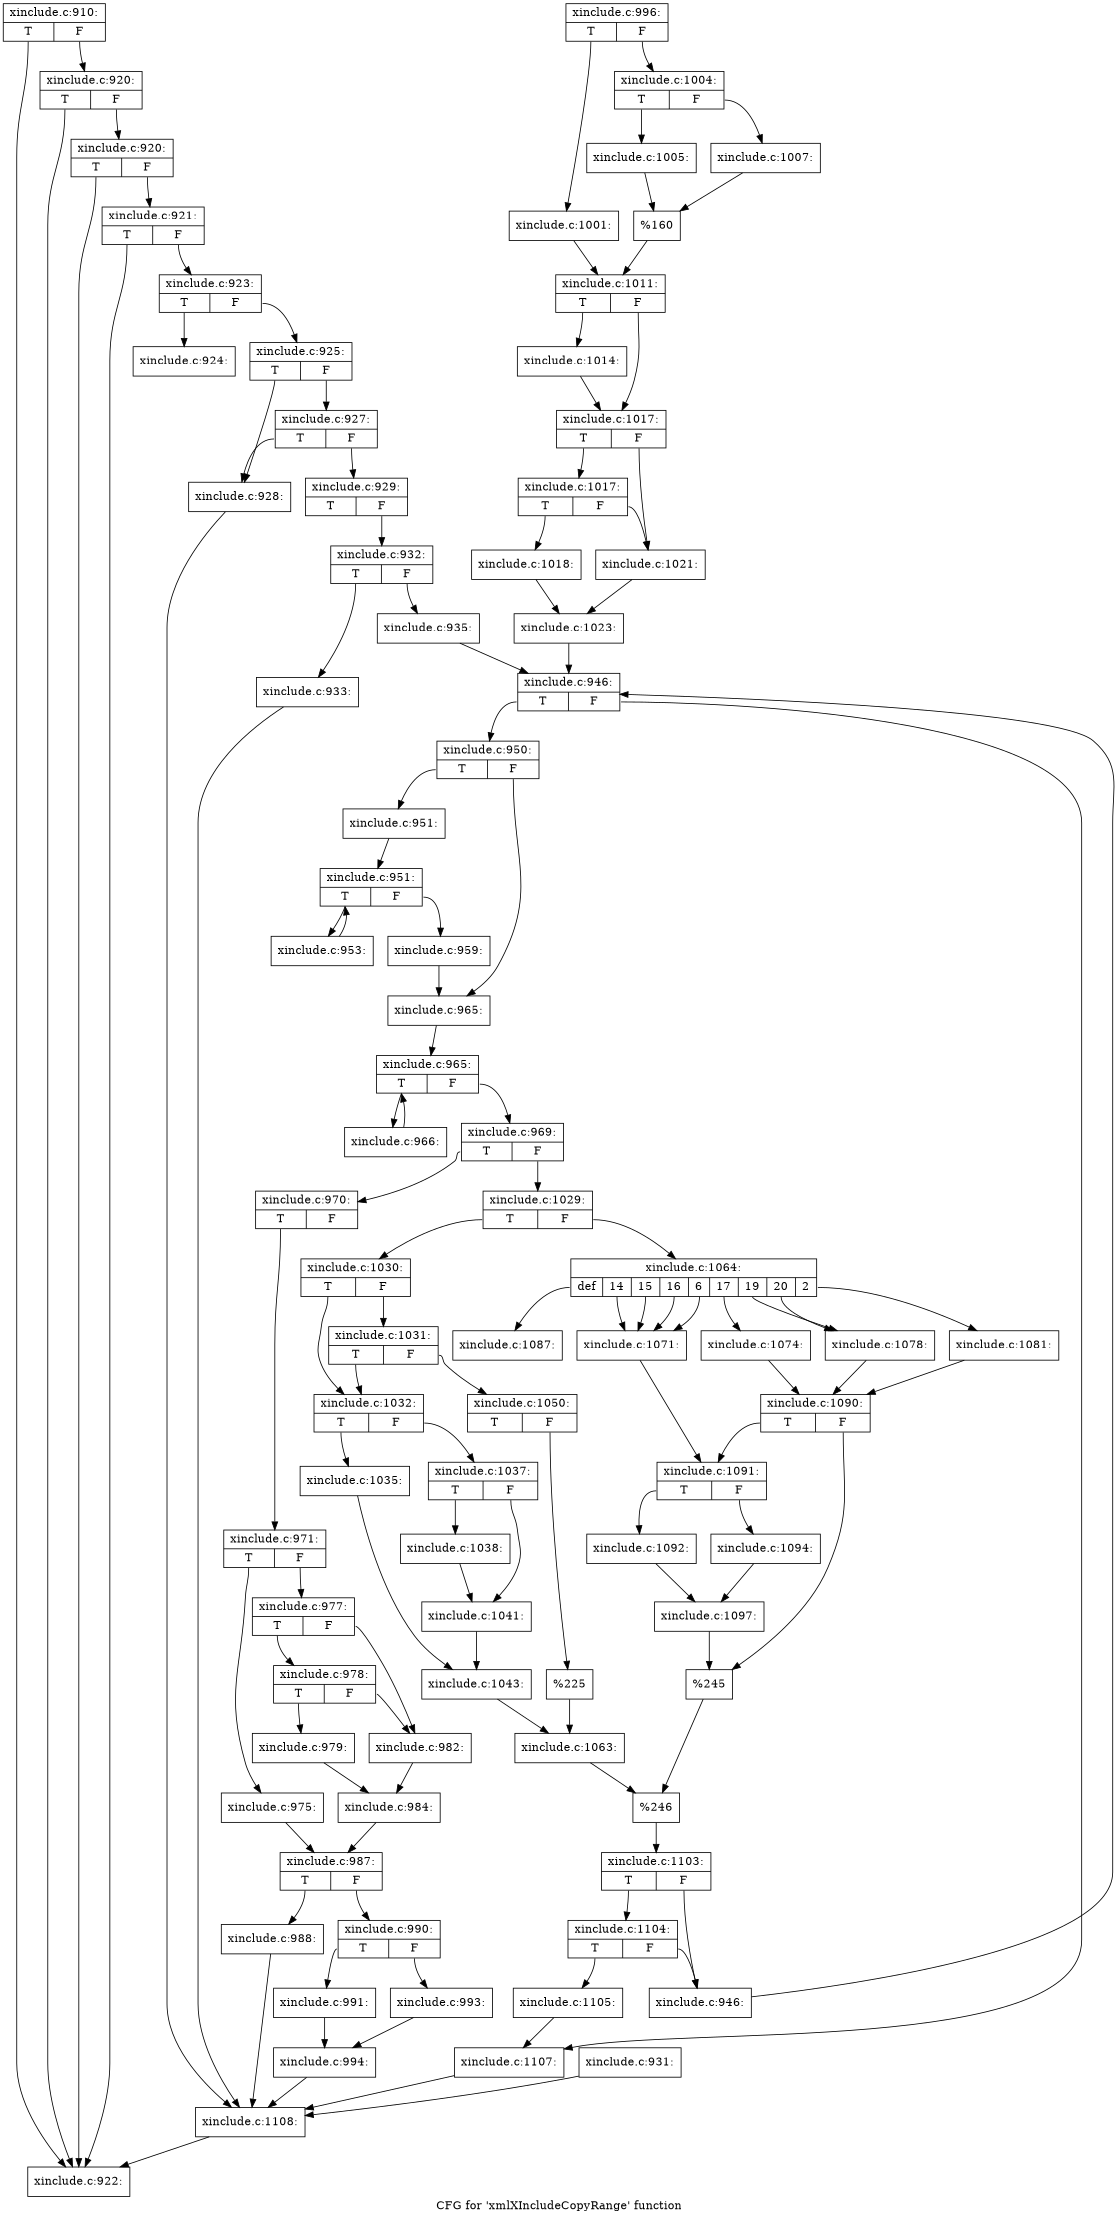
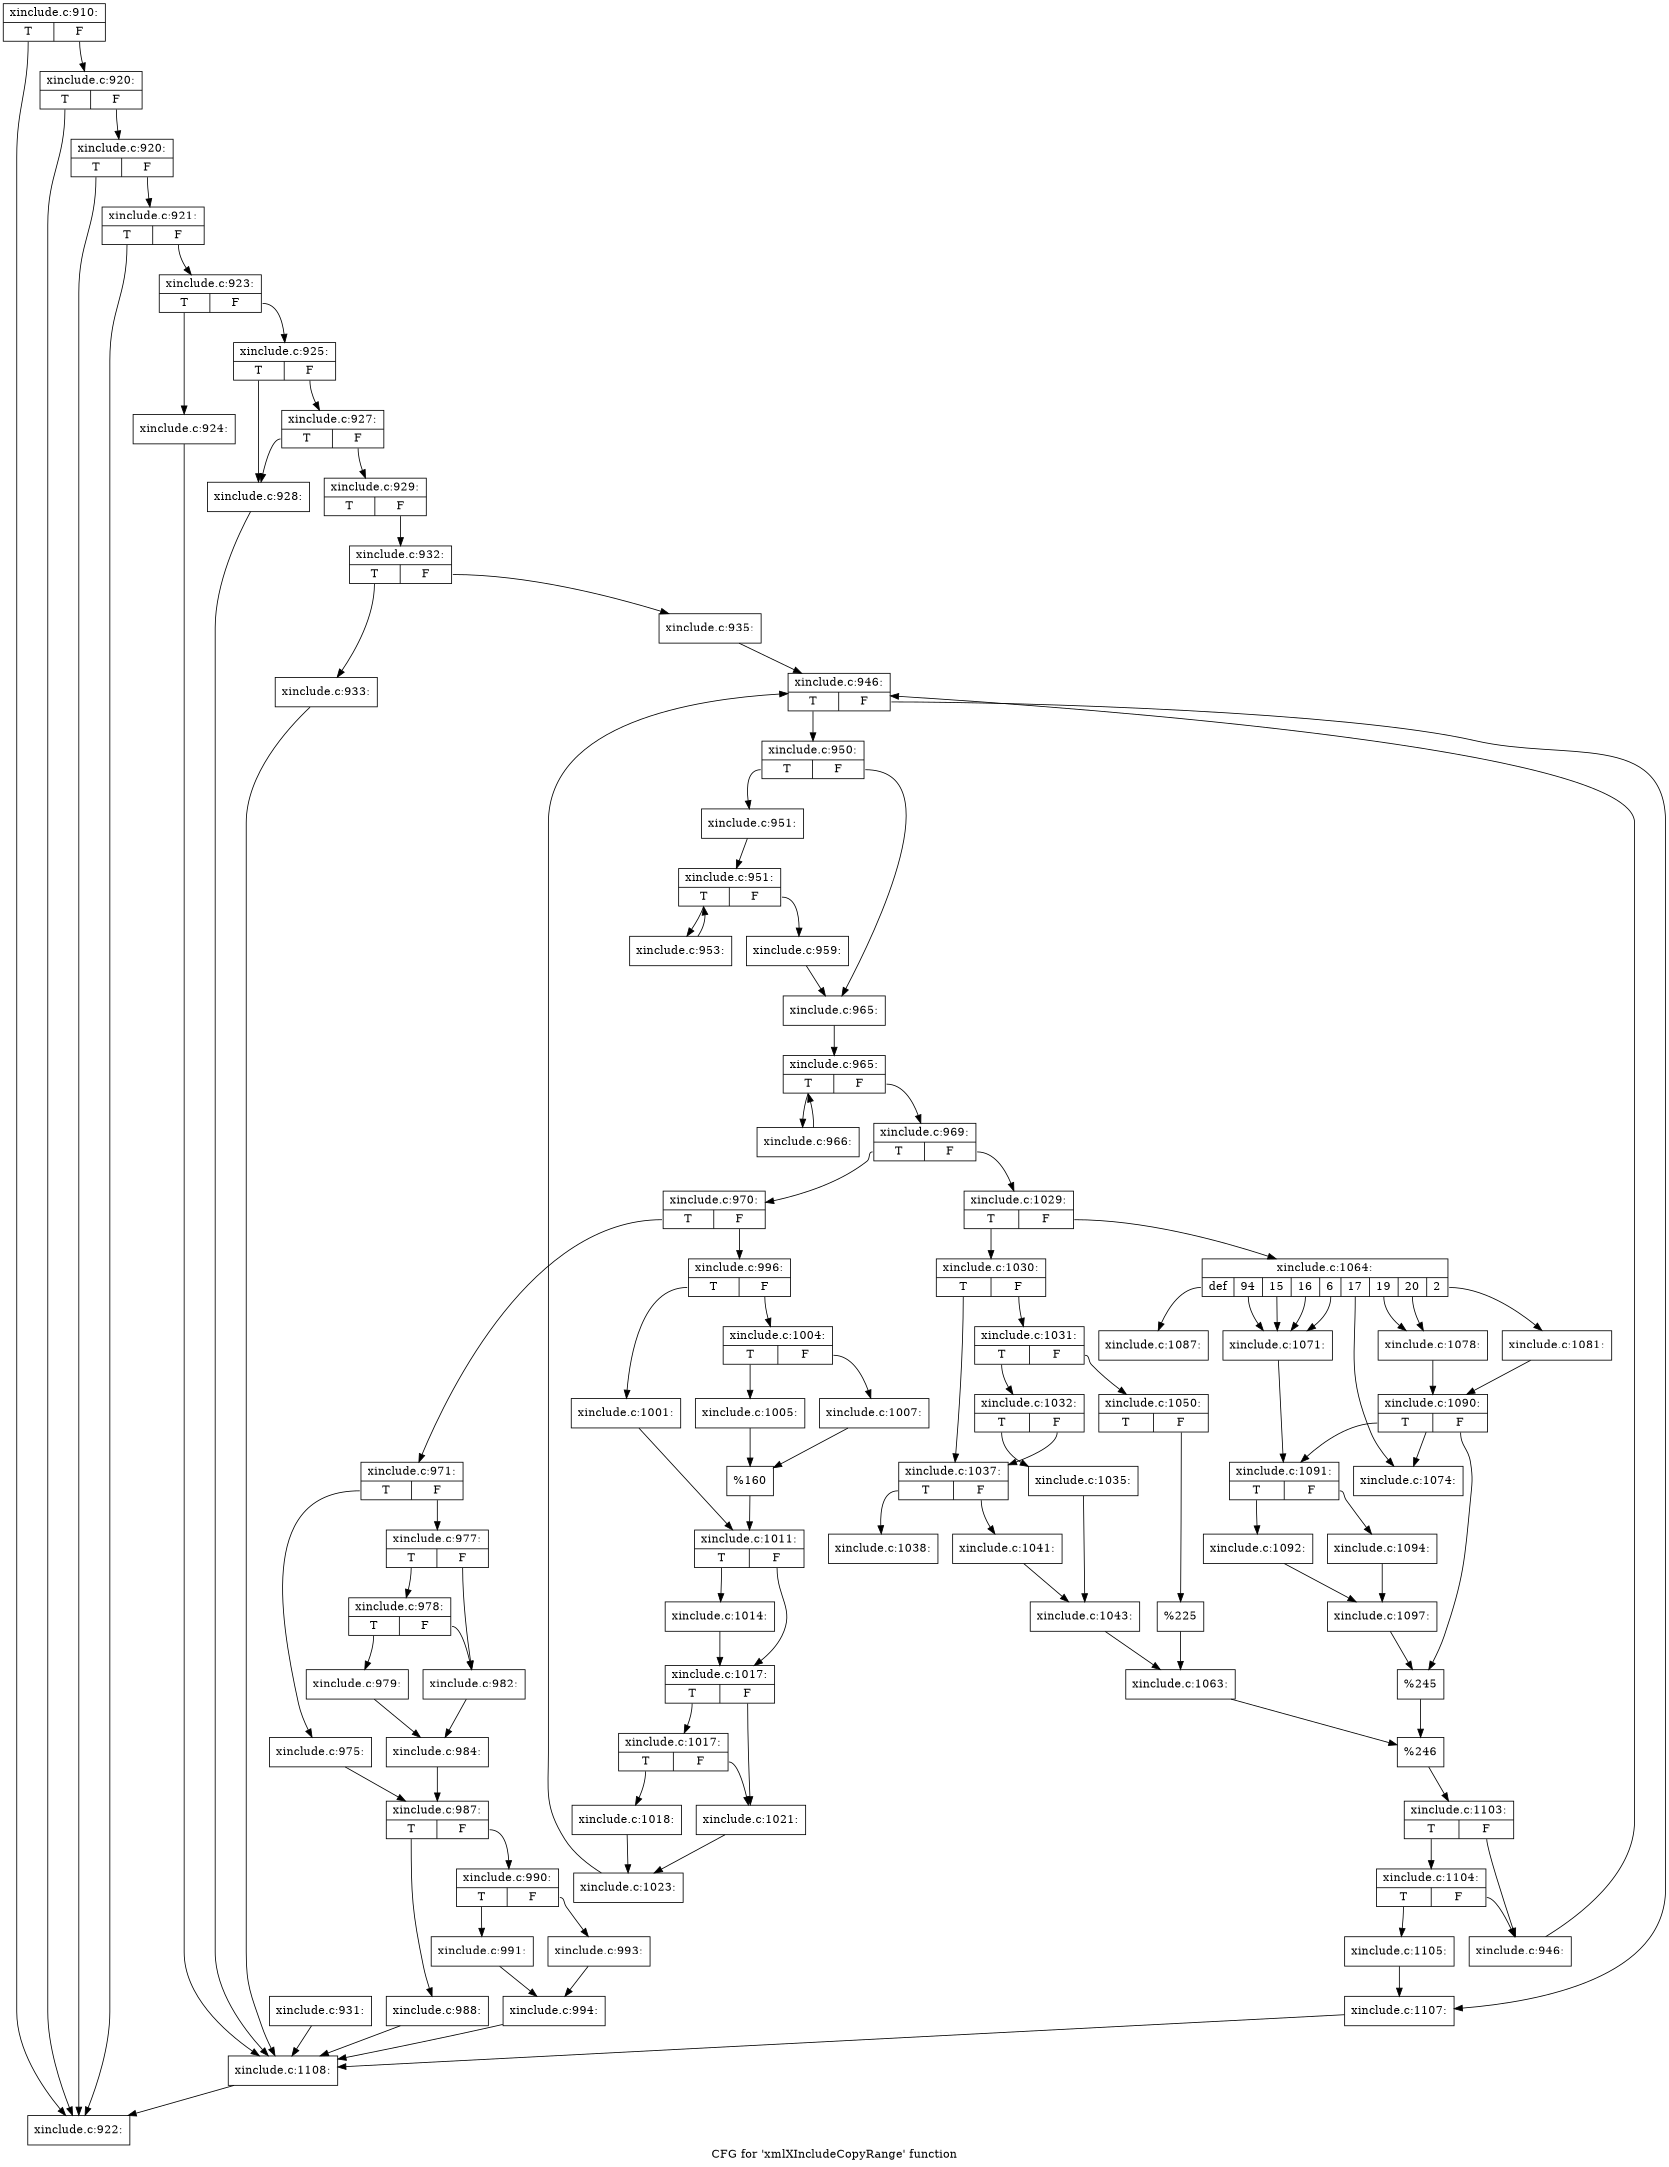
none -> (739, 1240)
none -> (184, 1261)
(617, 1287) -> (1248, 1287)
(318, 1345) -> (961, 1375)
(781, 1374) -> (1421, 1445)
(465, 1579) -> none
